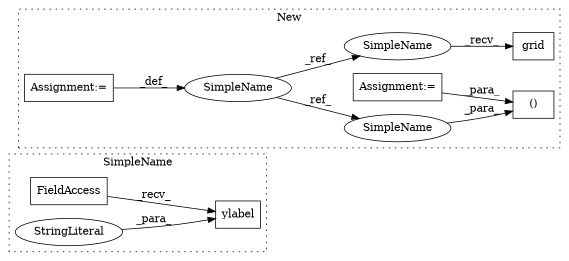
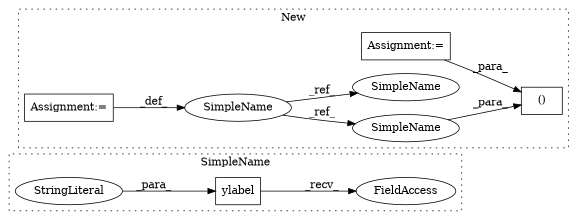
(533, 46) -> none
(69, 191) -> (406, 191)
(157, 203) -> (304, 191)
